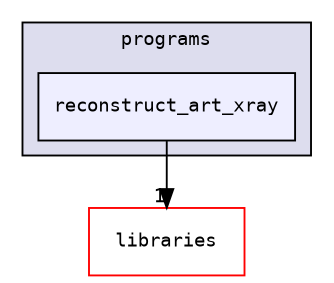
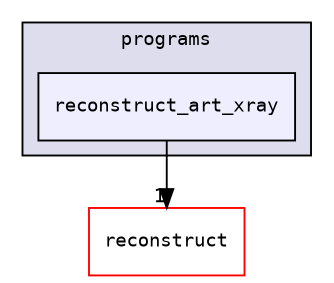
(167, 242) -> (167, 242)
